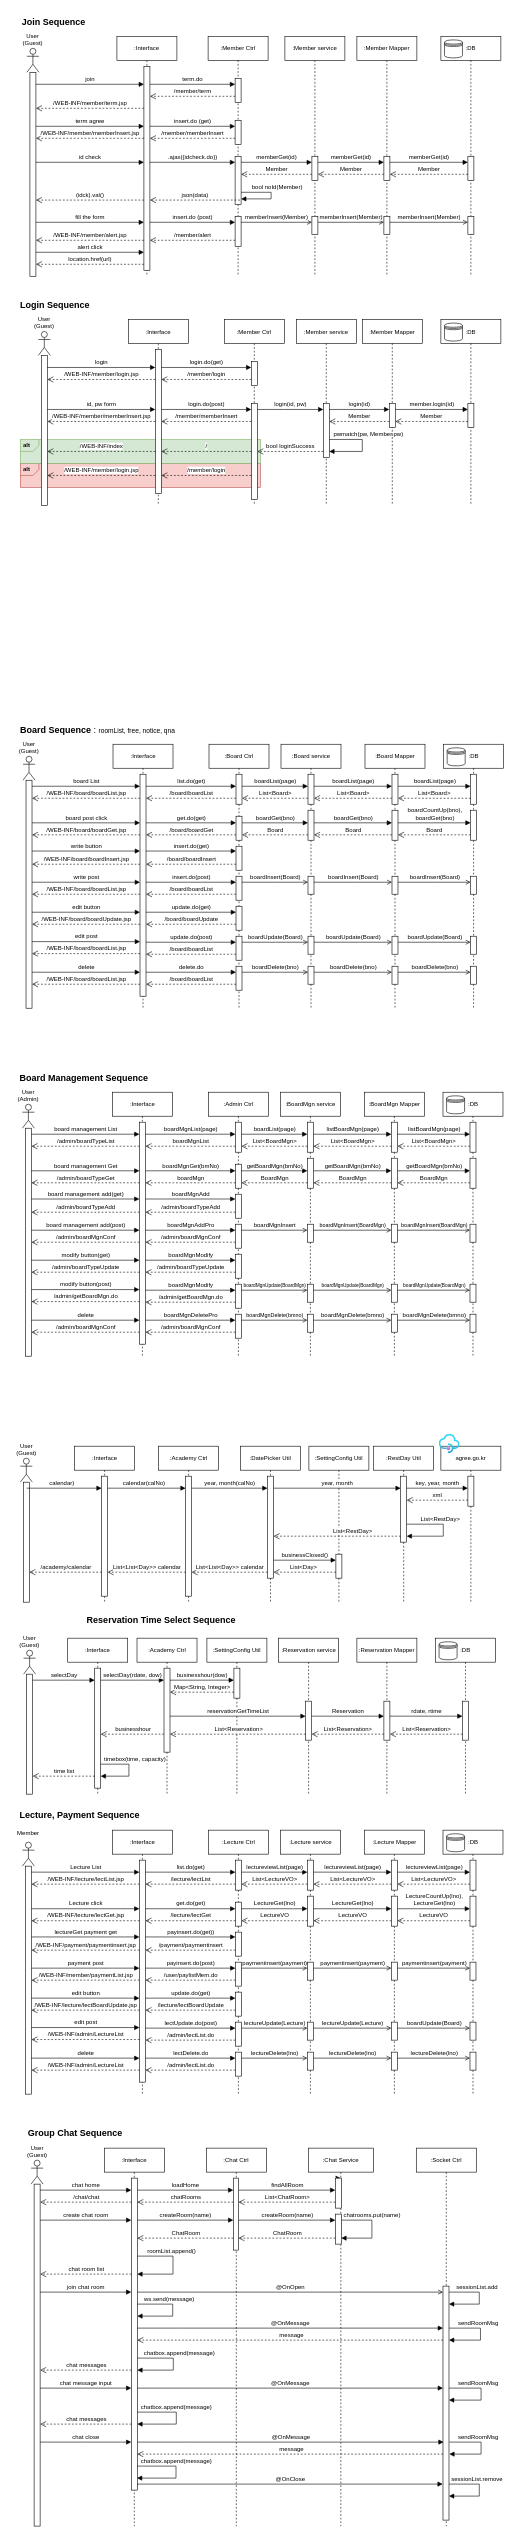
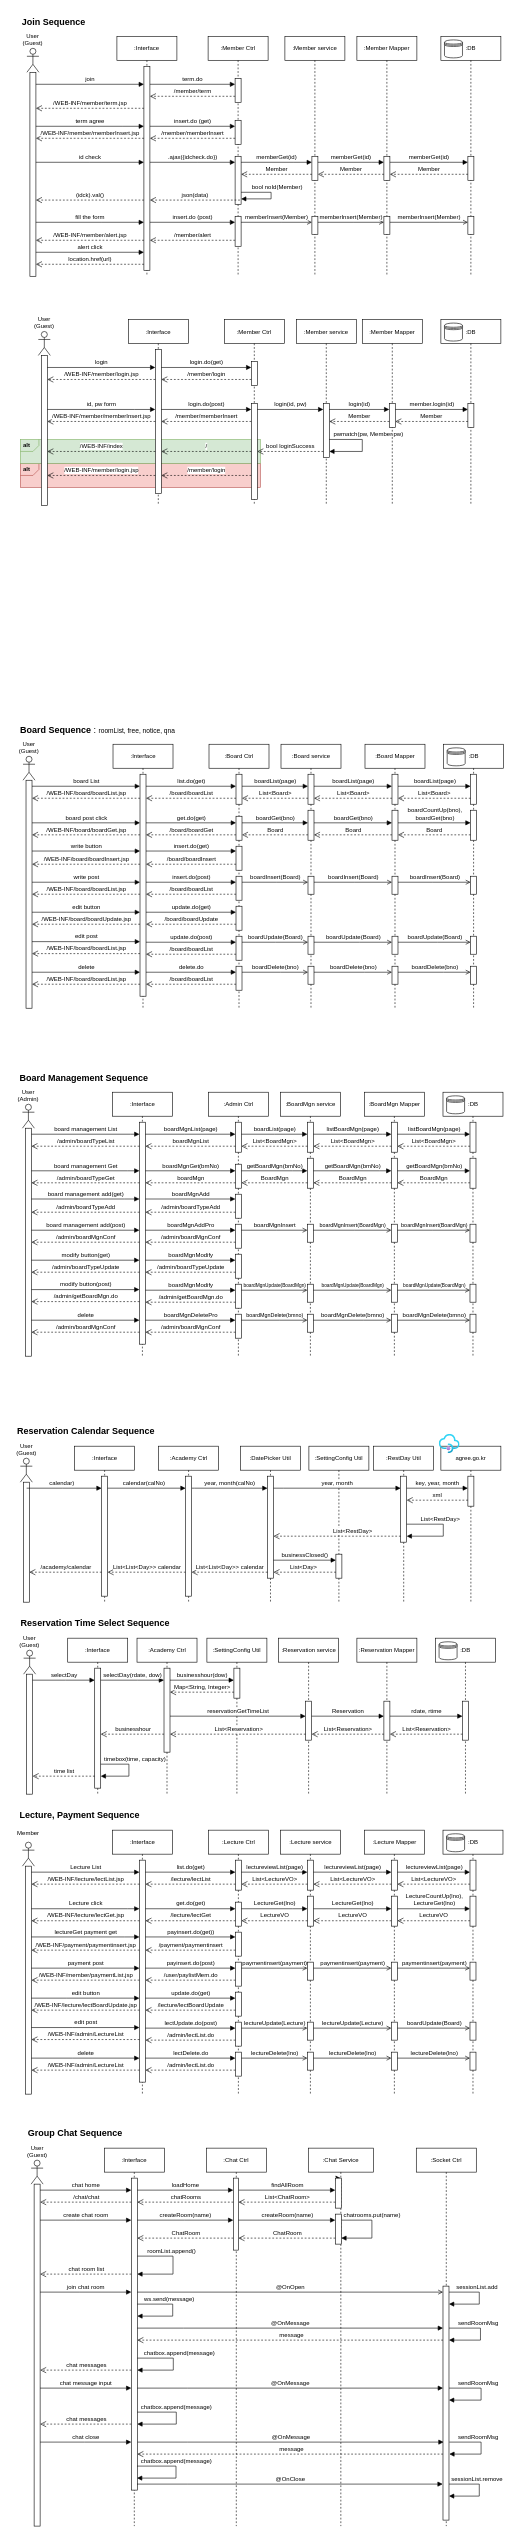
(55, 305) -> none
none -> (217, 1431)
(173, 1620) -> (107, 1623)
